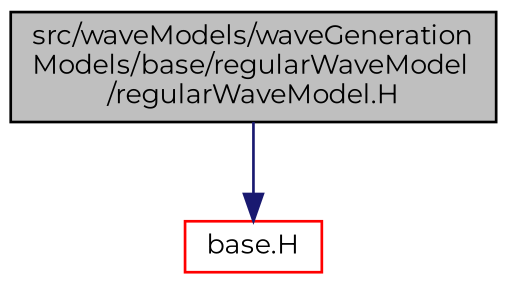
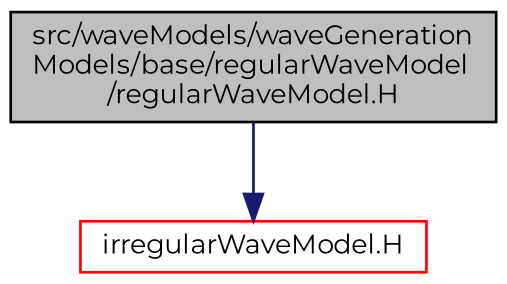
(253, 247) -> (253, 247)
